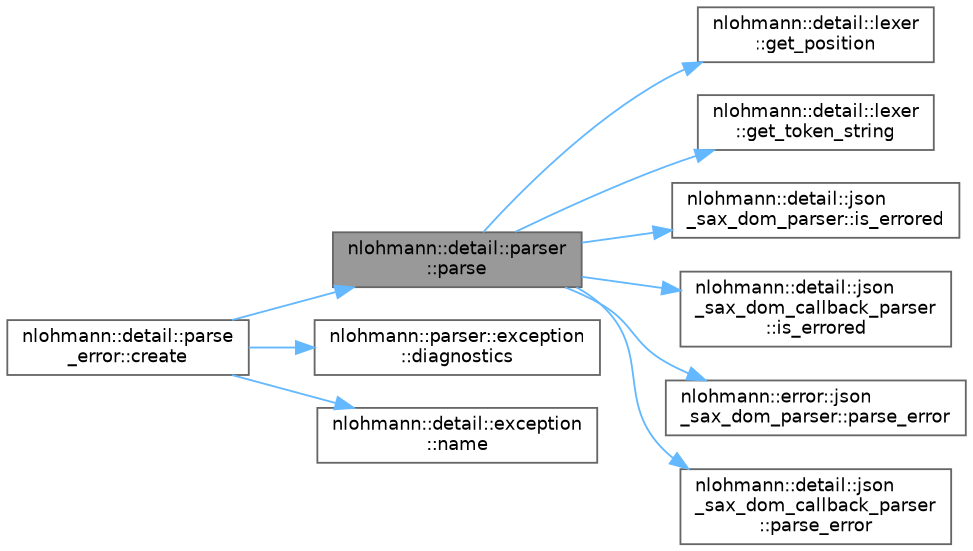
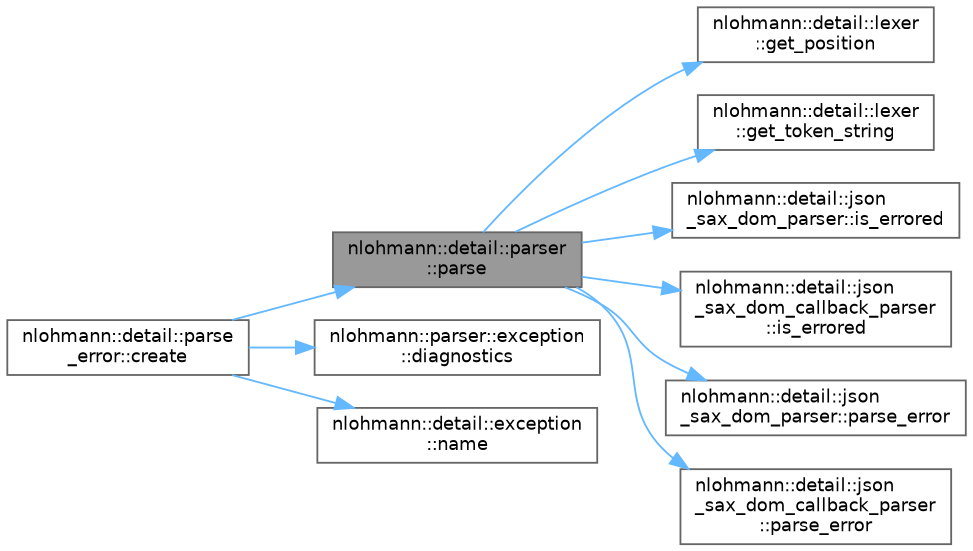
(816, 408) -> (816, 408)
